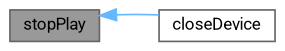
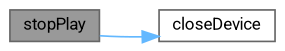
(138, 15) -> (121, 37)
